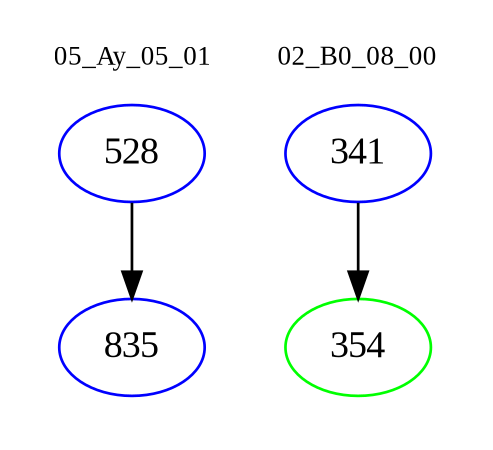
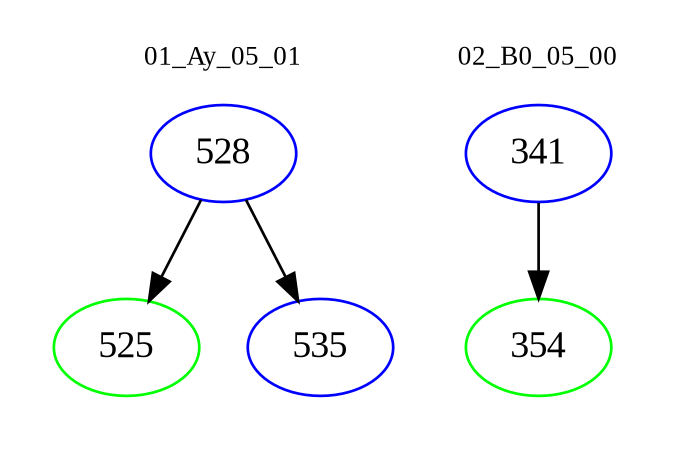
(133, 58) -> (224, 58)
(358, 58) -> (539, 58)
none -> (127, 347)
(132, 347) -> (320, 347)
